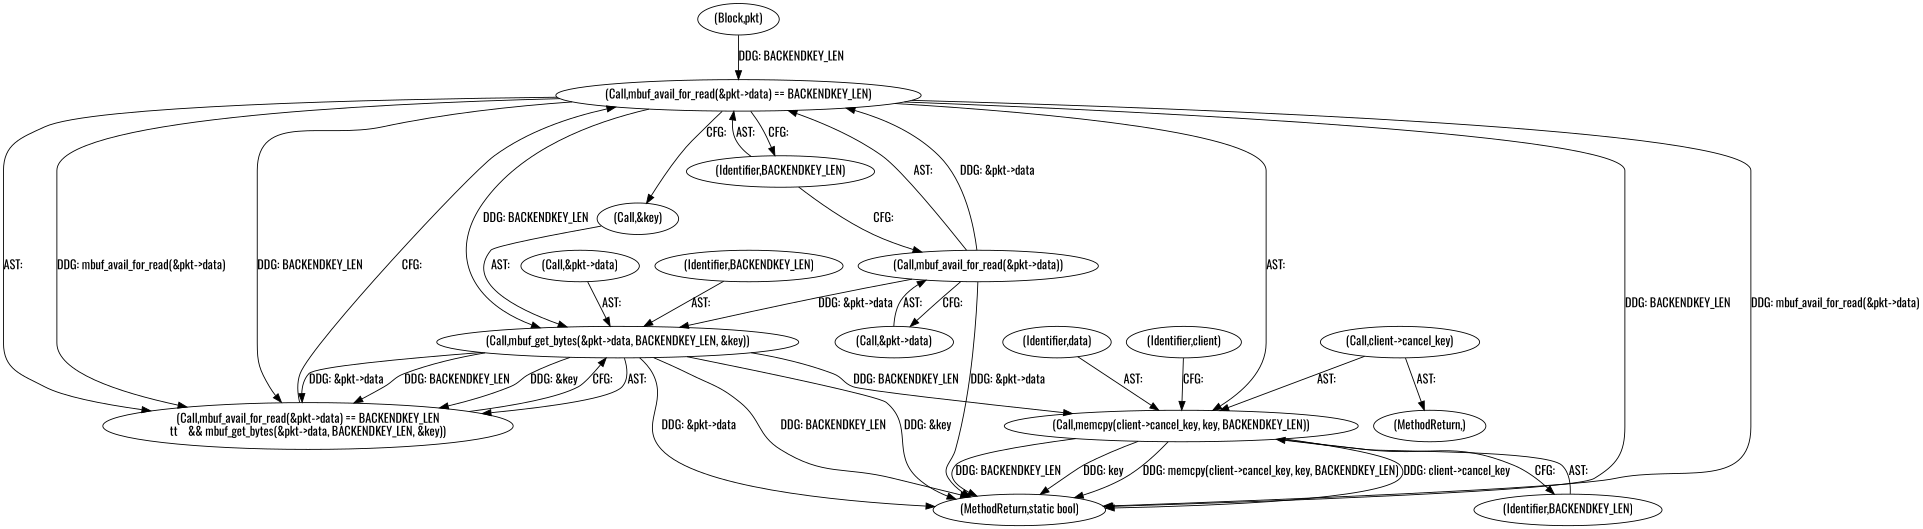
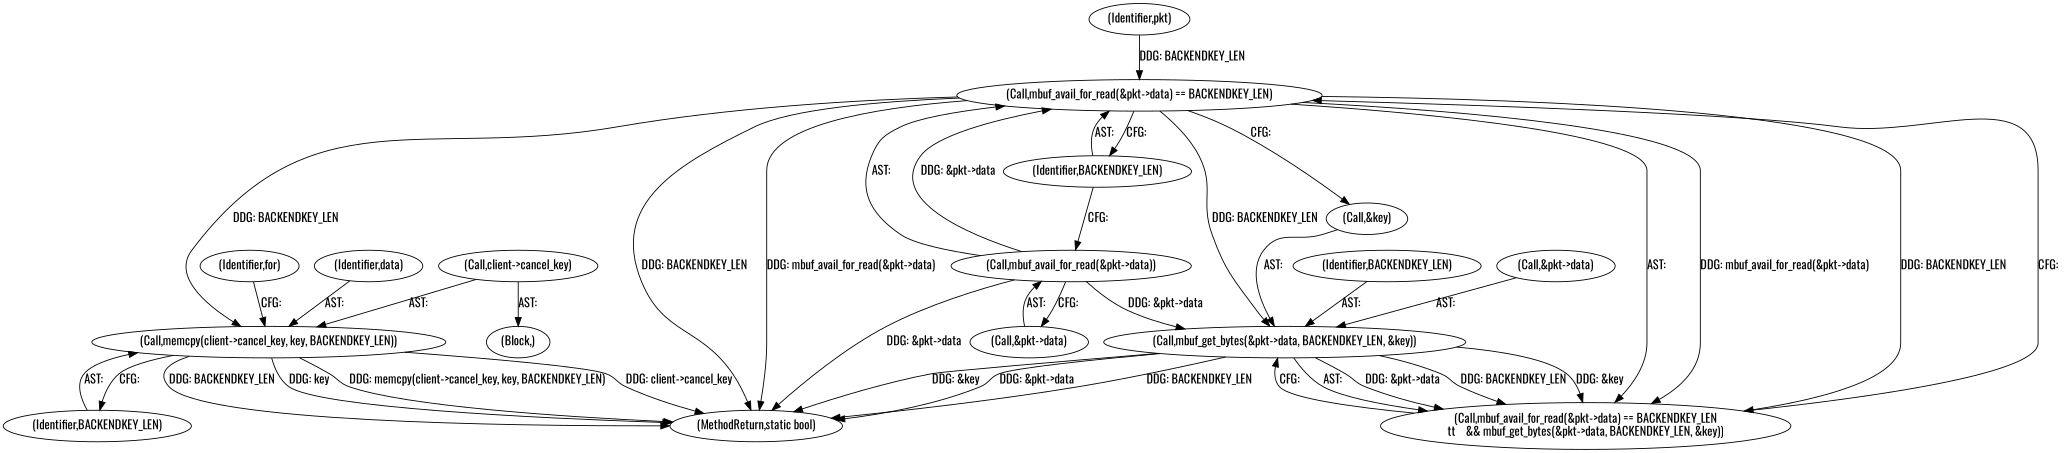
(738, 19) -> (1139, 19)
(1277, 266) -> (286, 219)
(1184, 342) -> (250, 266)
(904, 394) -> none
(1430, 426) -> (518, 342)
